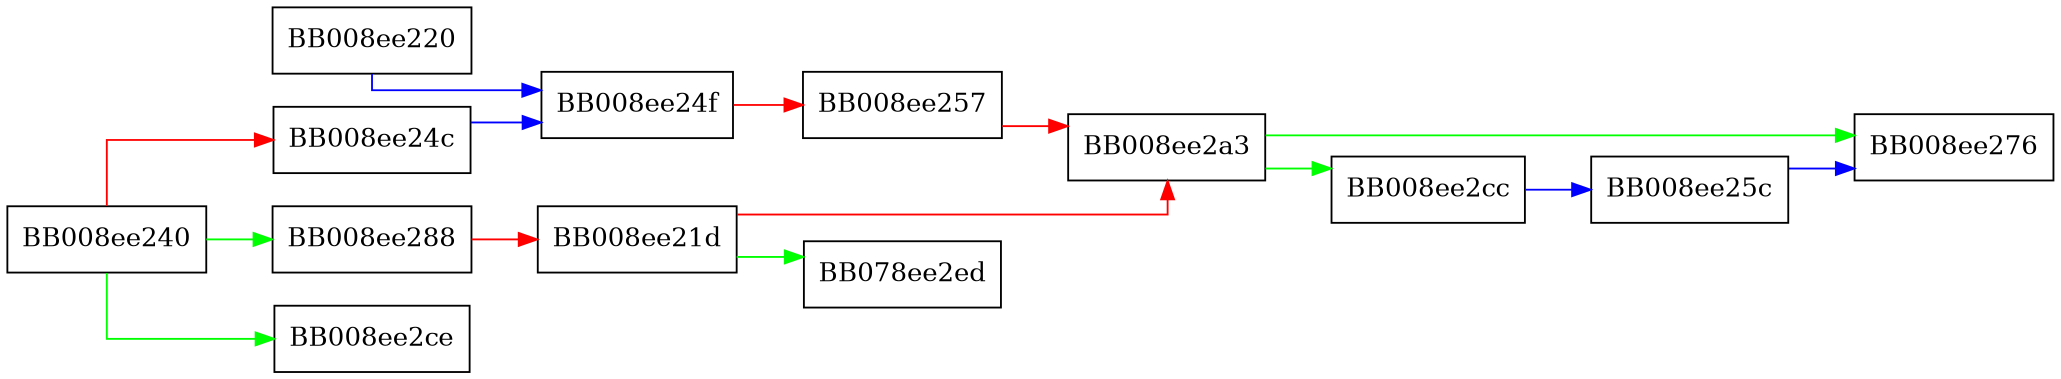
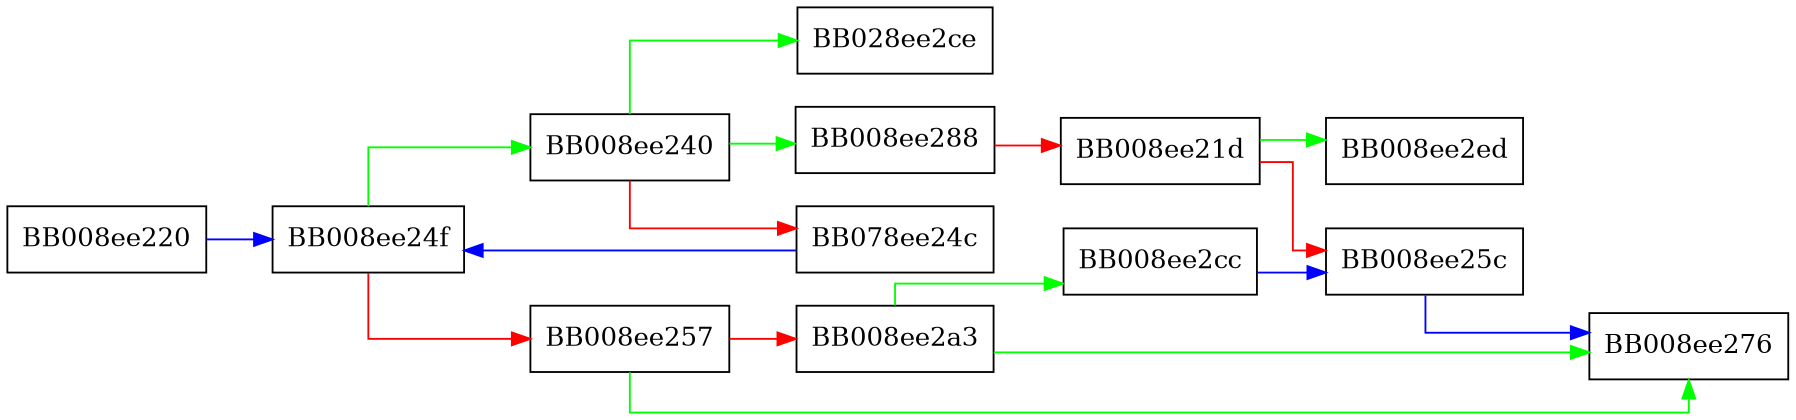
(372, 140) -> (895, 239)
none -> (411, 147)
(960, 215) -> (1293, 197)
(902, 274) -> (1425, 151)
(372, 339) -> (895, 41)
none -> (1146, 413)
